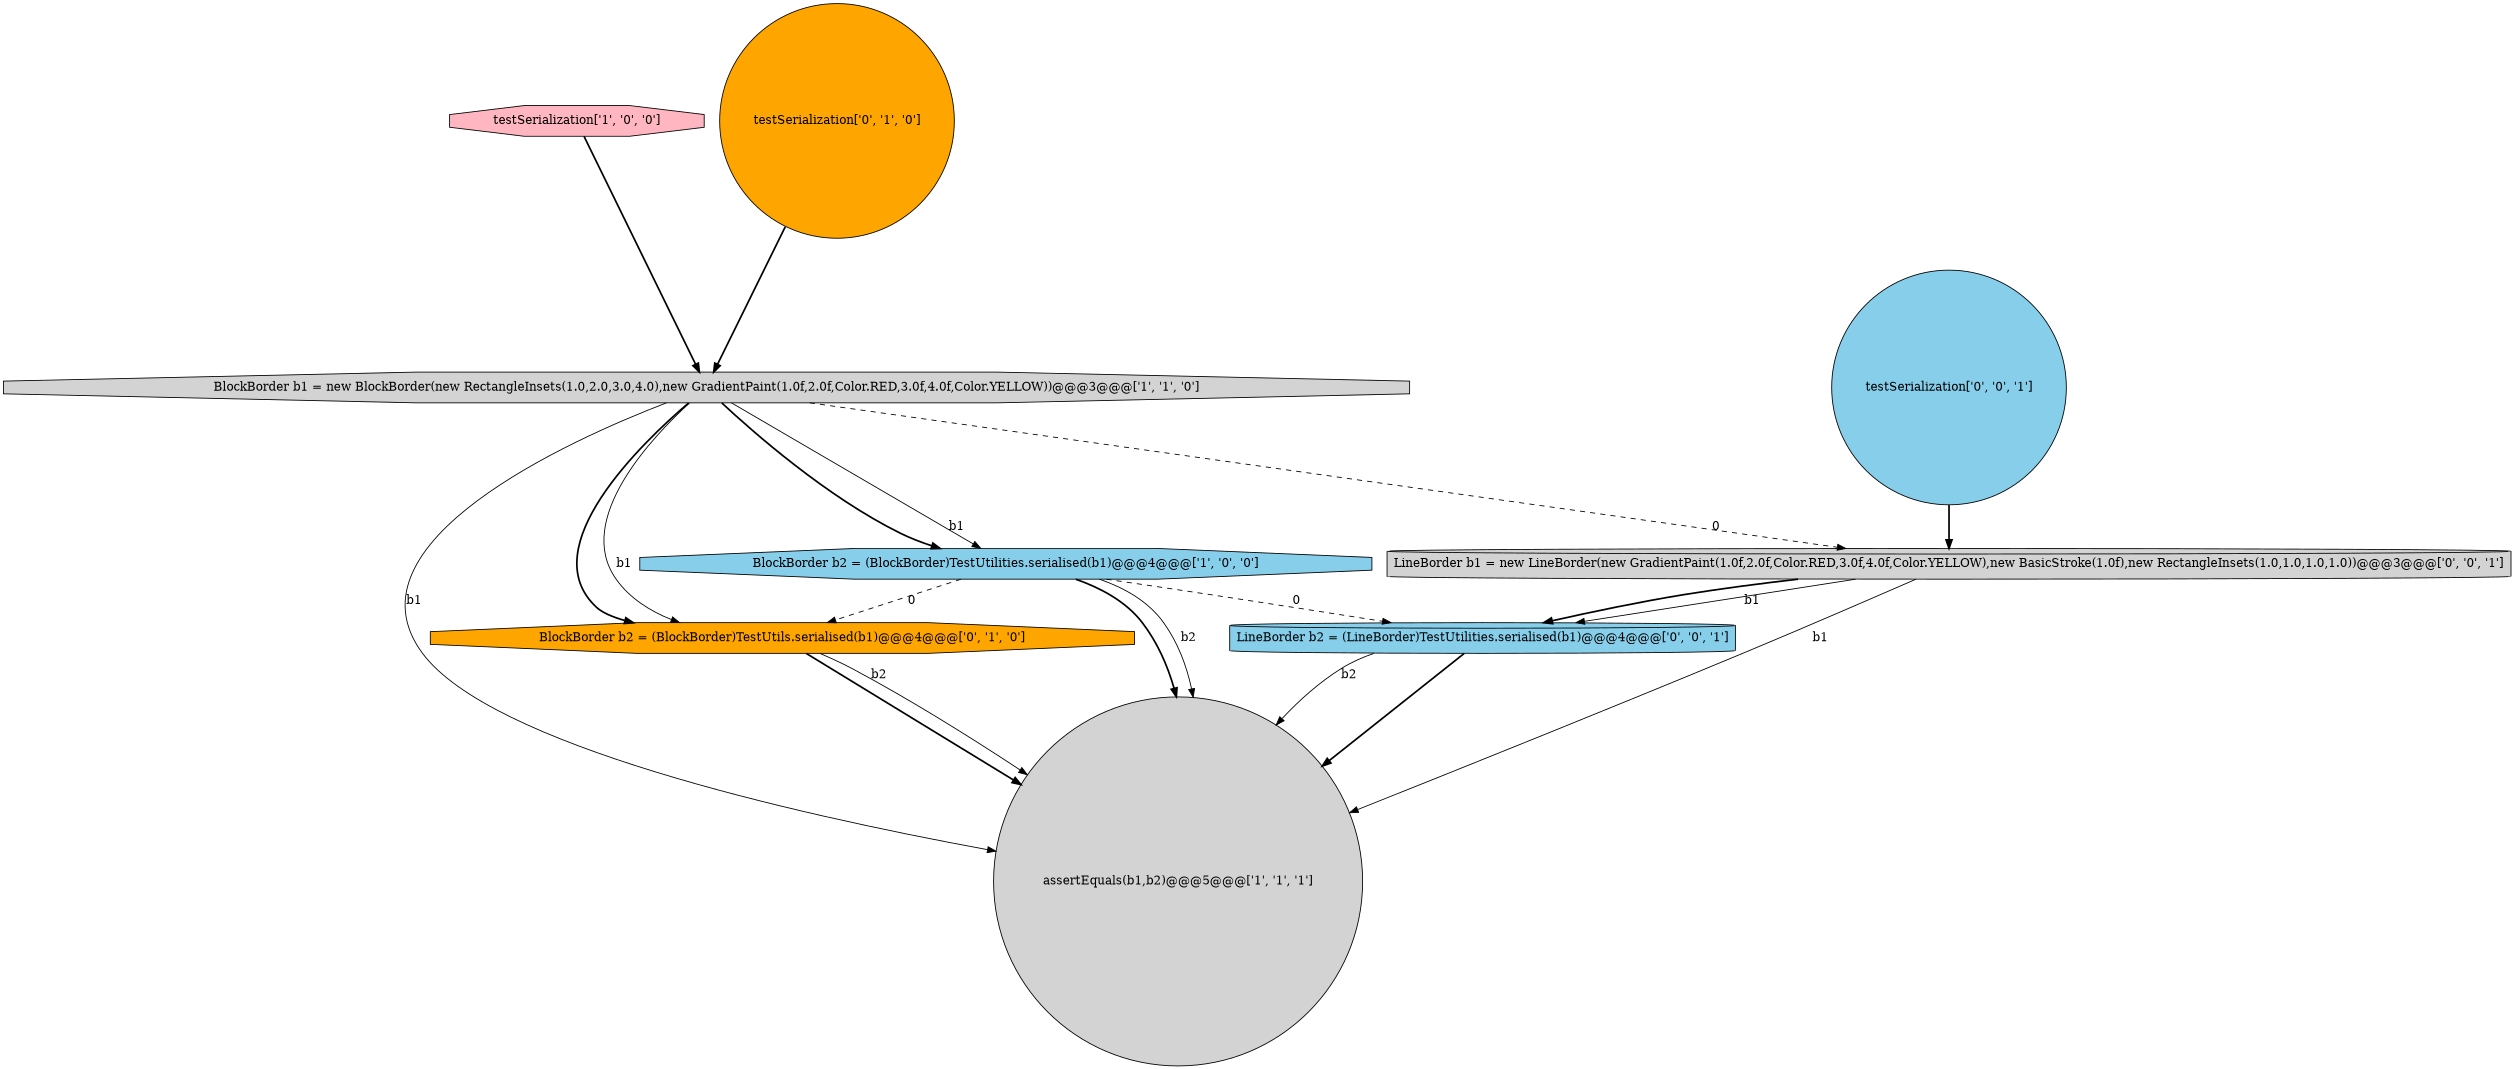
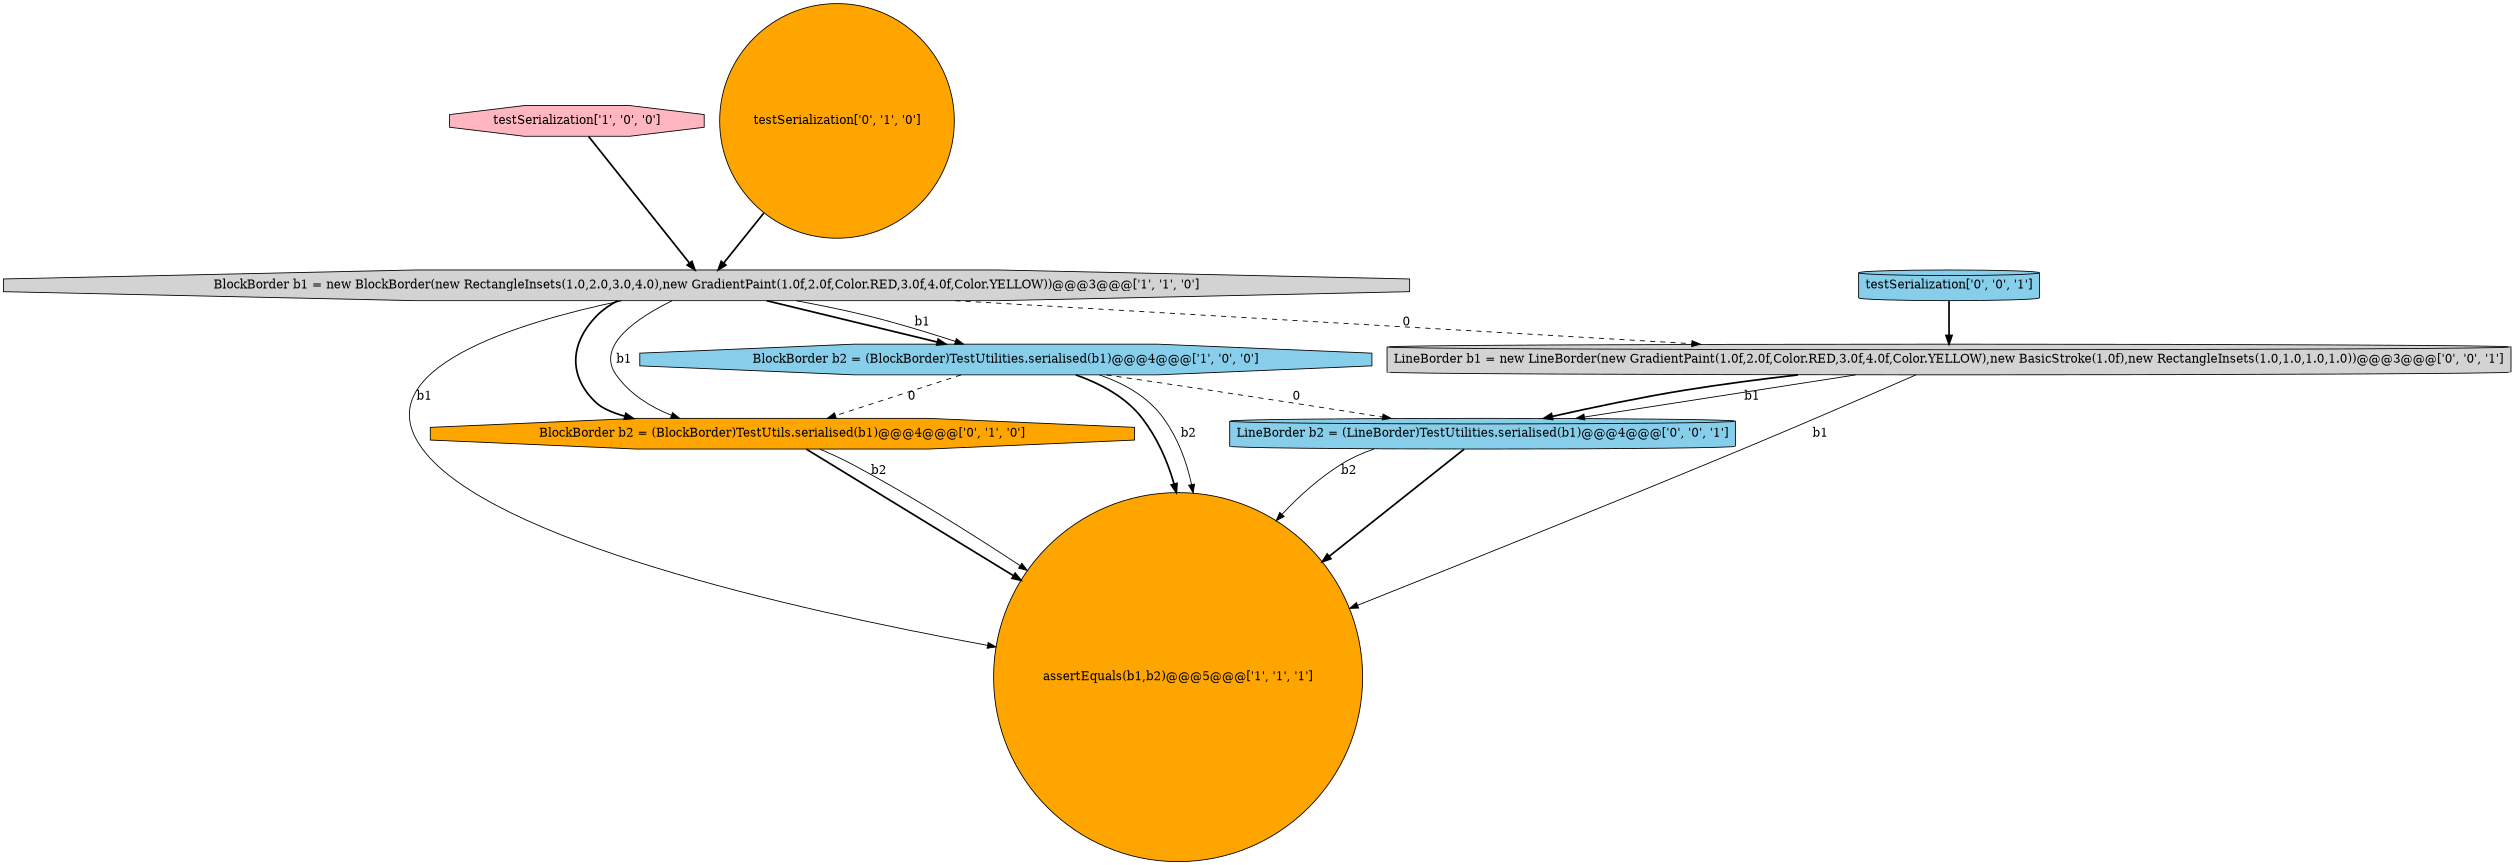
(1949, 387) -> (1949, 285)
(1178, 881) -> (1178, 677)
